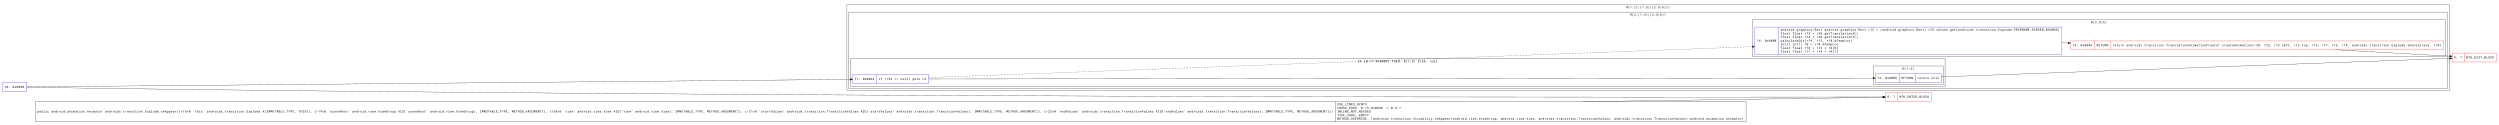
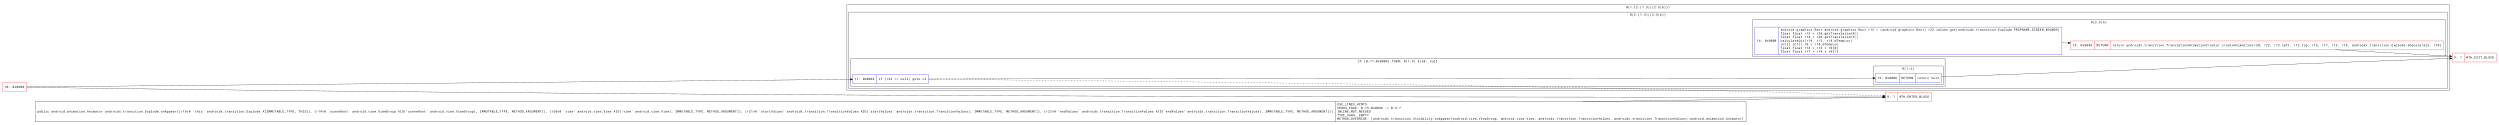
(1340, 62) -> (1406, 85)
(15, 87) -> (15, 87)
